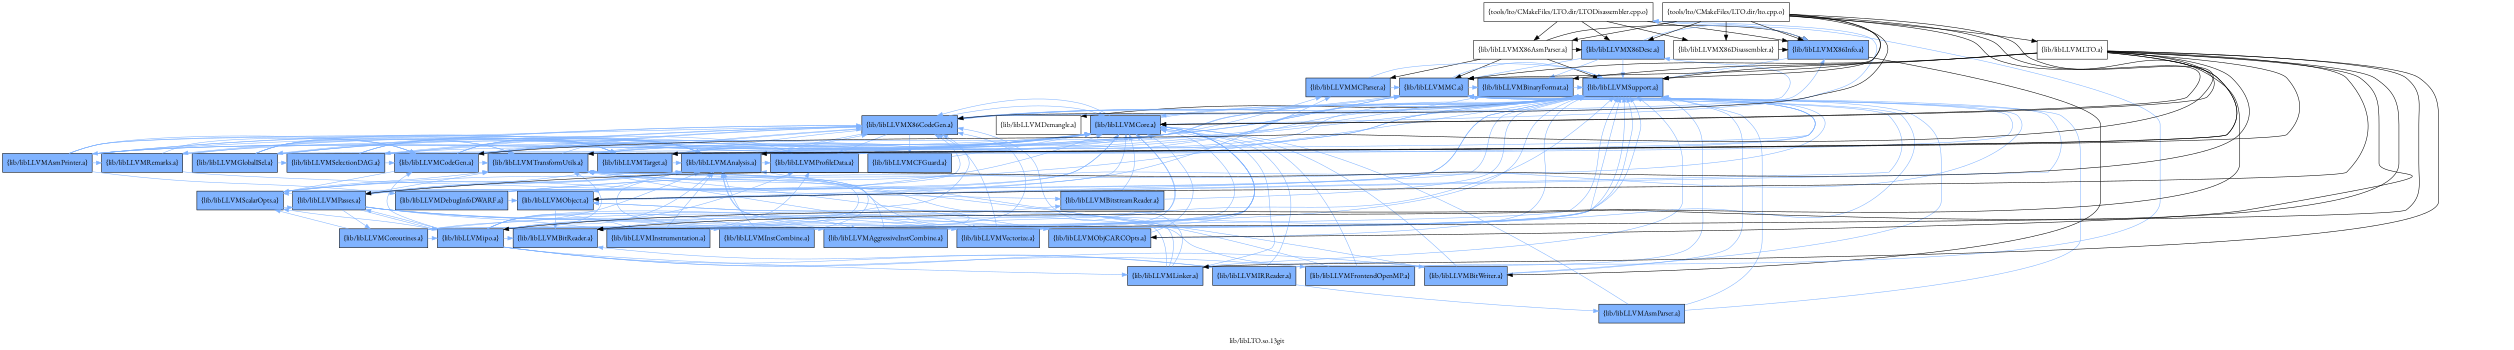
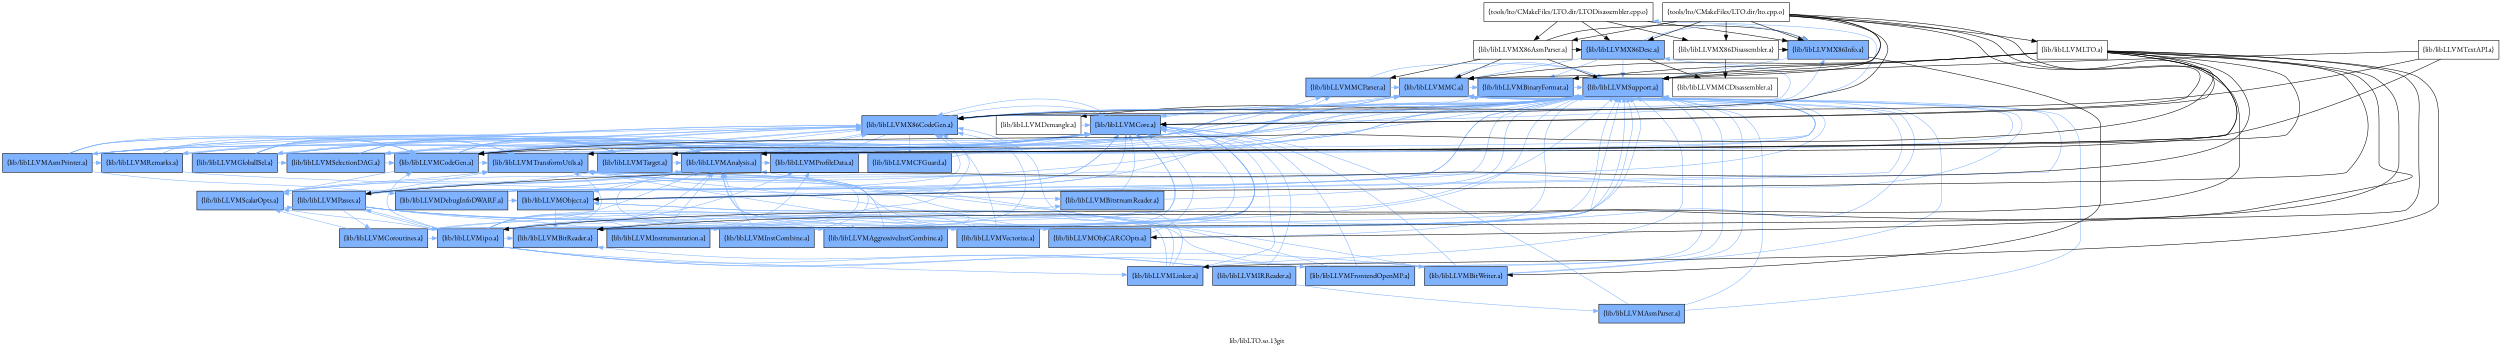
none -> (2459, 50)
none -> (1725, 87)
(693, 190) -> (1083, 125)
(2090, 237) -> (1679, 256)
